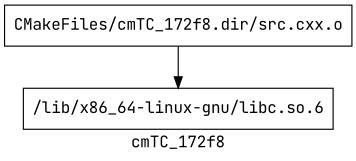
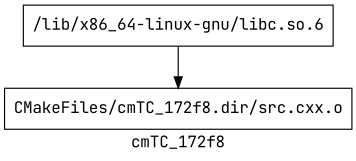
(178, 62) -> (178, 62)
